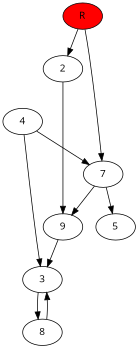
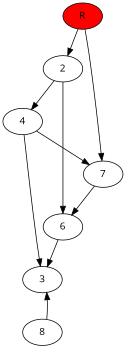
none -> (45, 92)
(63, 227) -> (63, 227)
(116, 227) -> none
(38, 302) -> none
